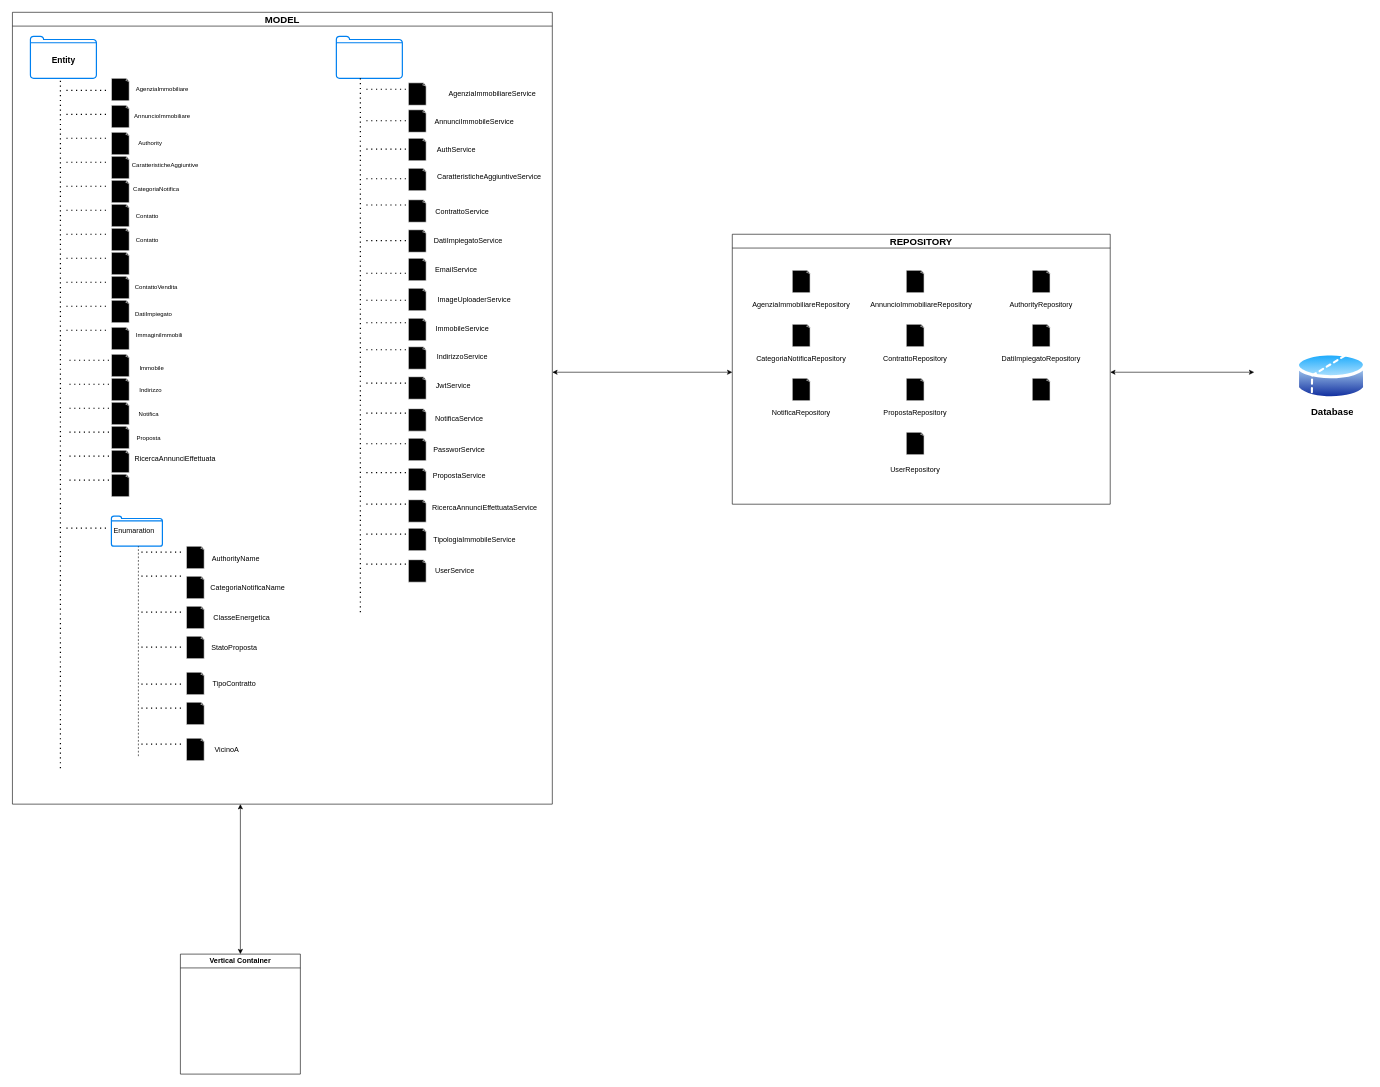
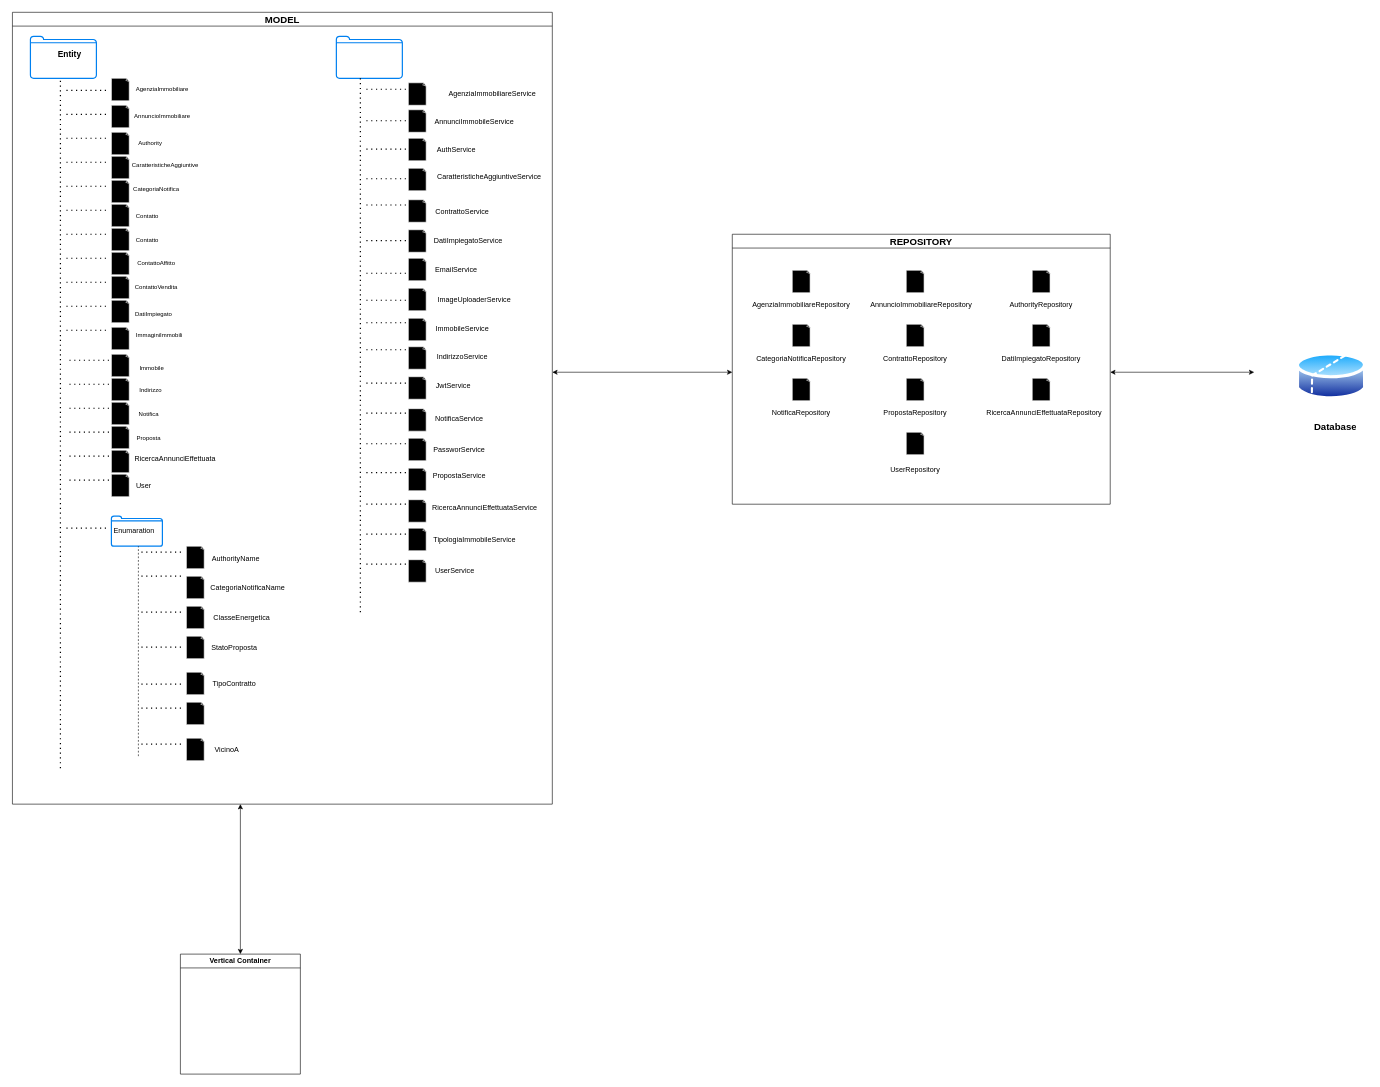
(63, 60) -> (69, 54)
none -> (156, 263)
(1331, 411) -> (1334, 426)
none -> (1044, 413)
none -> (144, 486)
